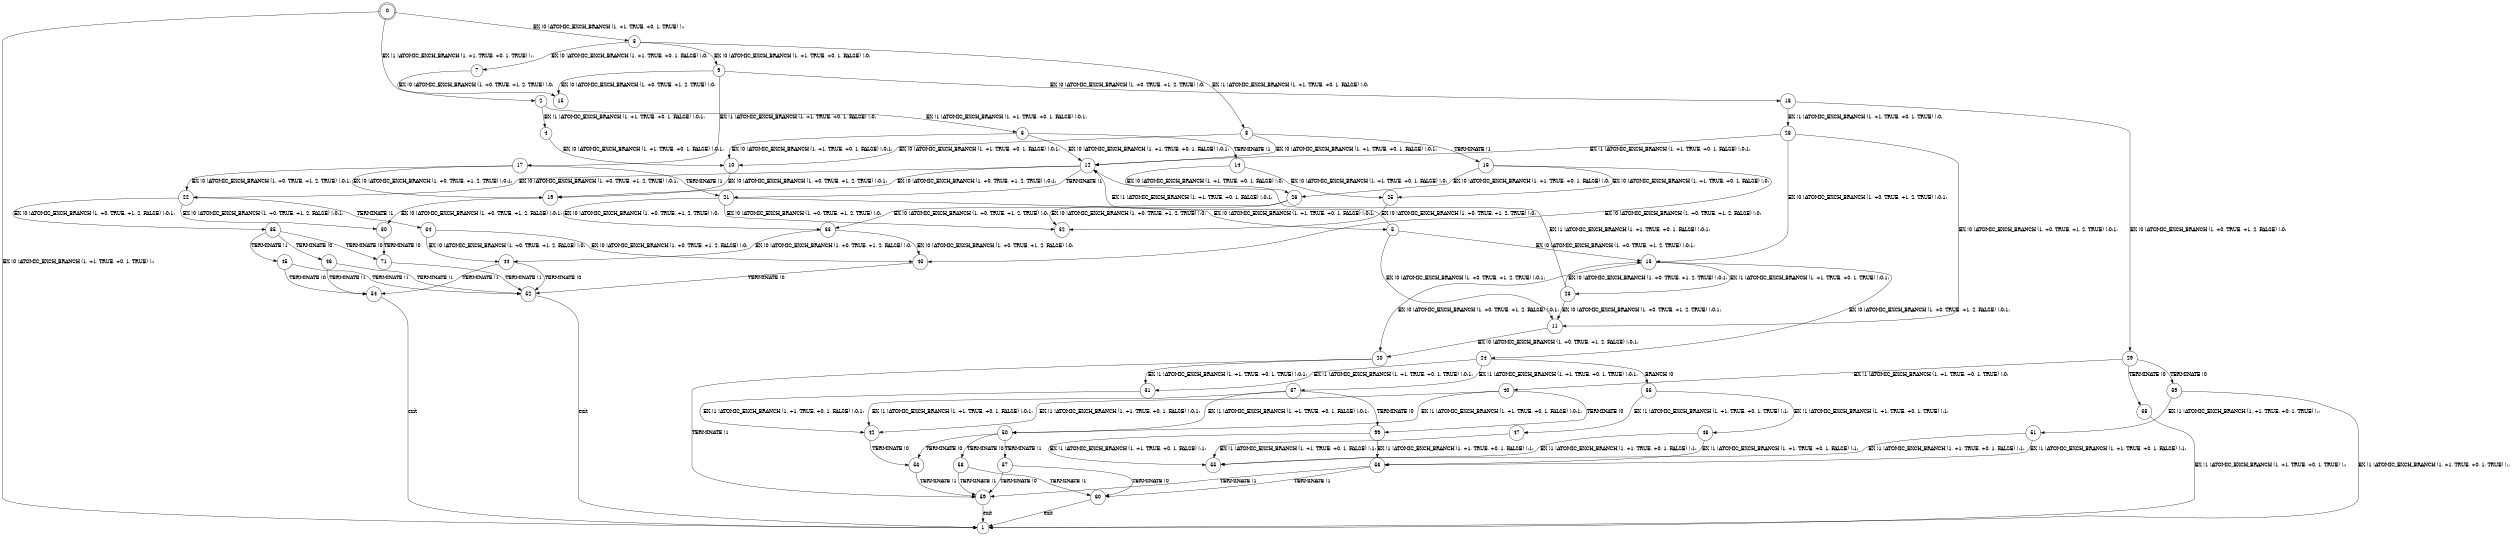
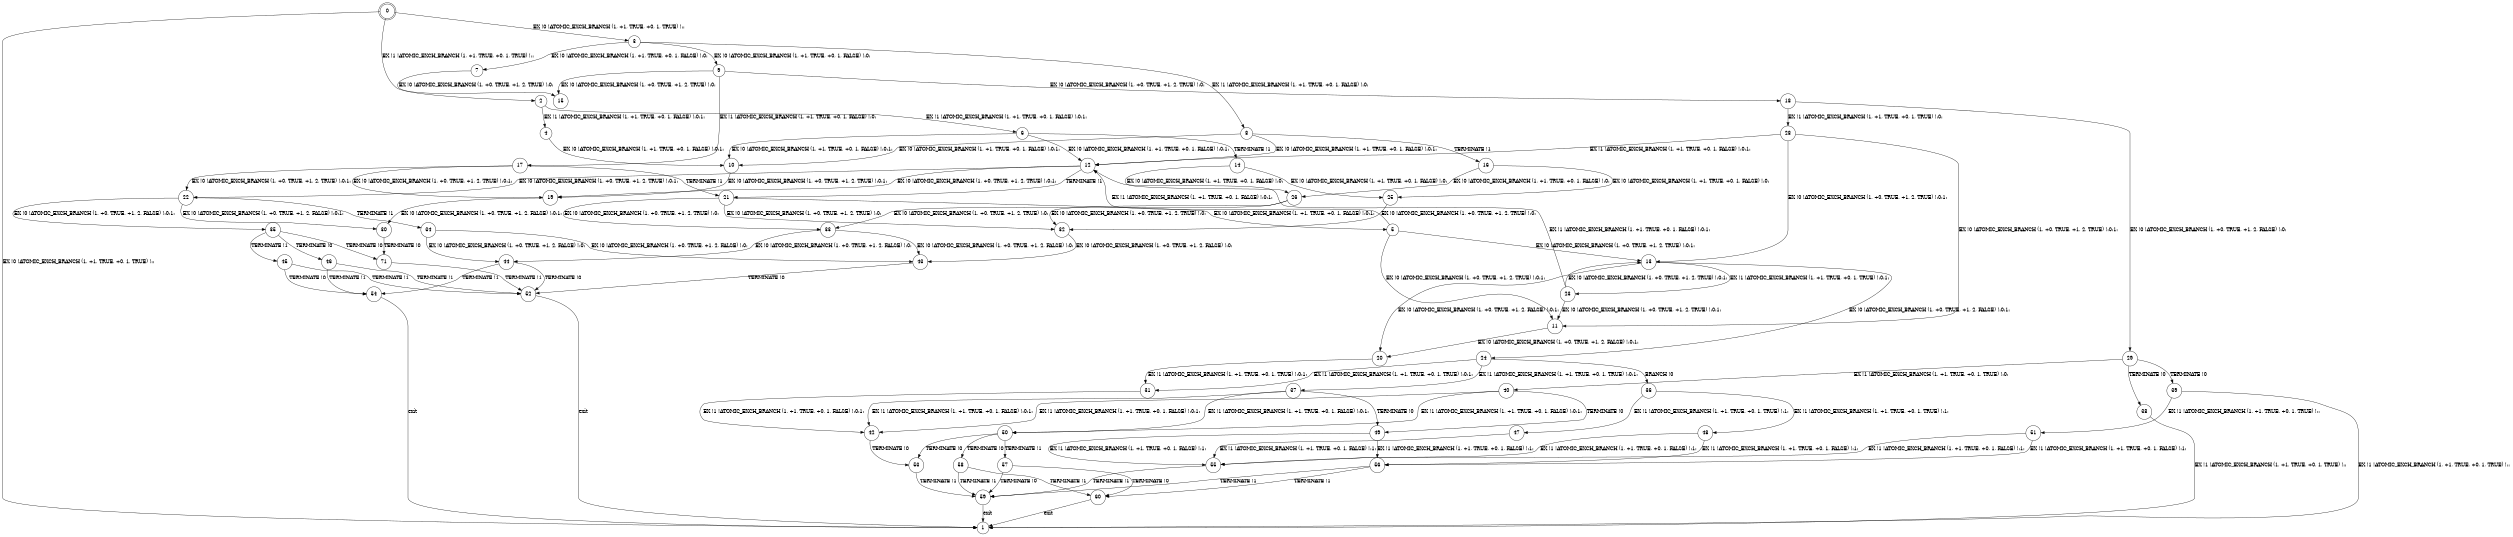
(1493, 219) -> (1012, 259)
(851, 375) -> (1099, 477)
(1377, 433) -> (1377, 433)
